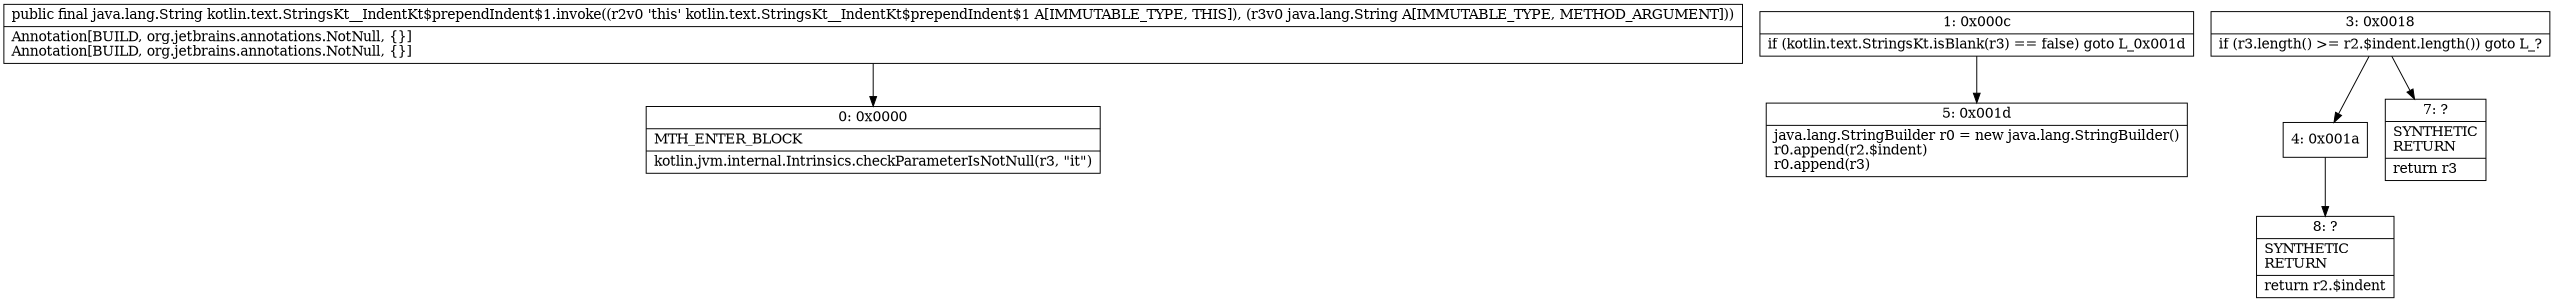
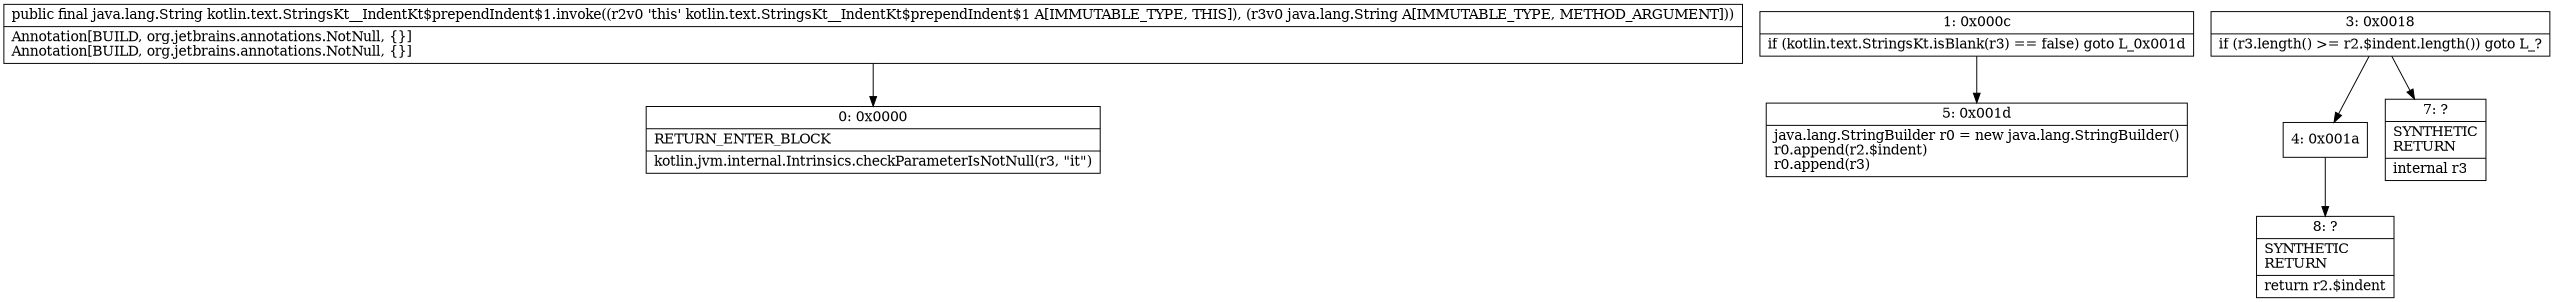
(728, 139) -> (742, 139)
(2425, 169) -> (2430, 169)
